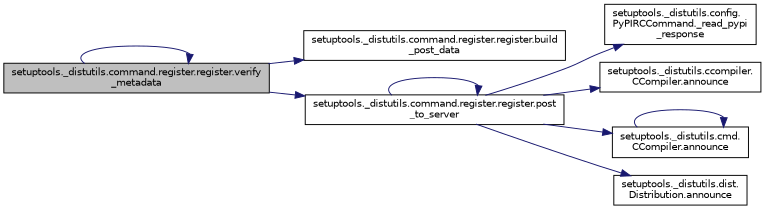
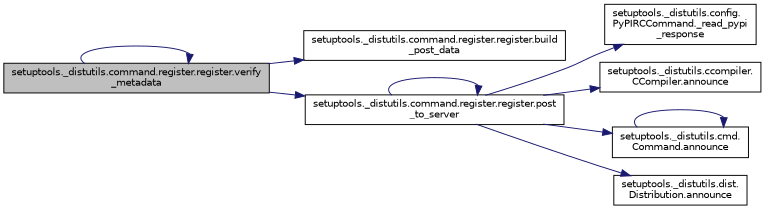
(680, 142) -> (680, 142)
